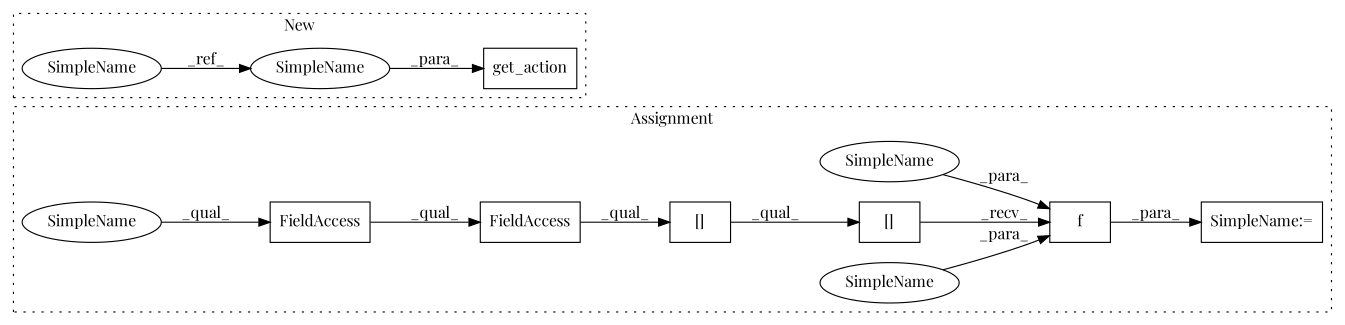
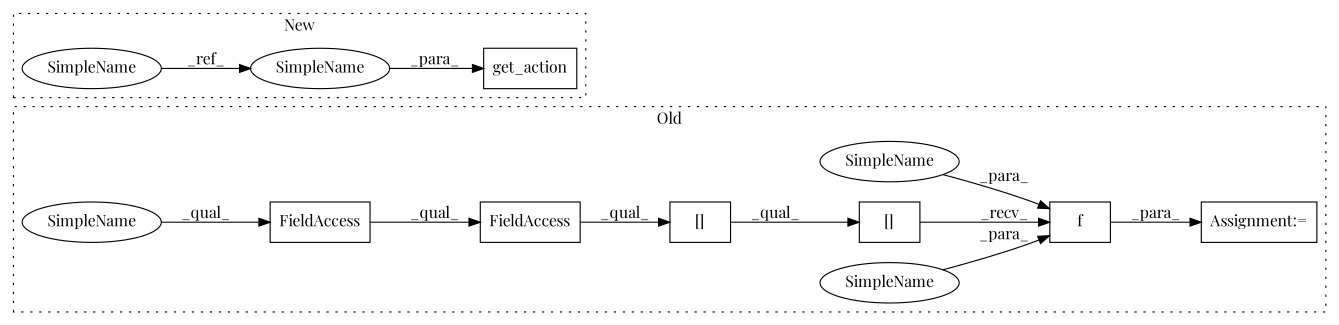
(672, 120) -> (670, 120)
(1262, 222) -> (1259, 222)
